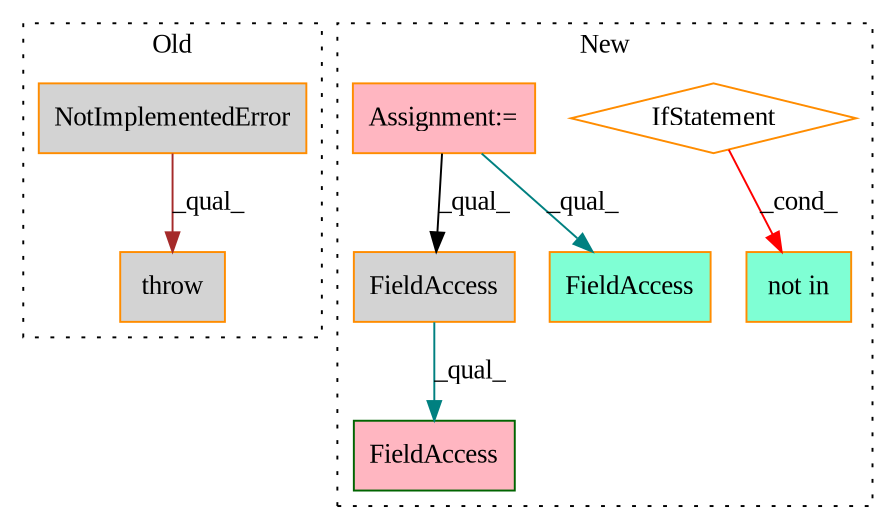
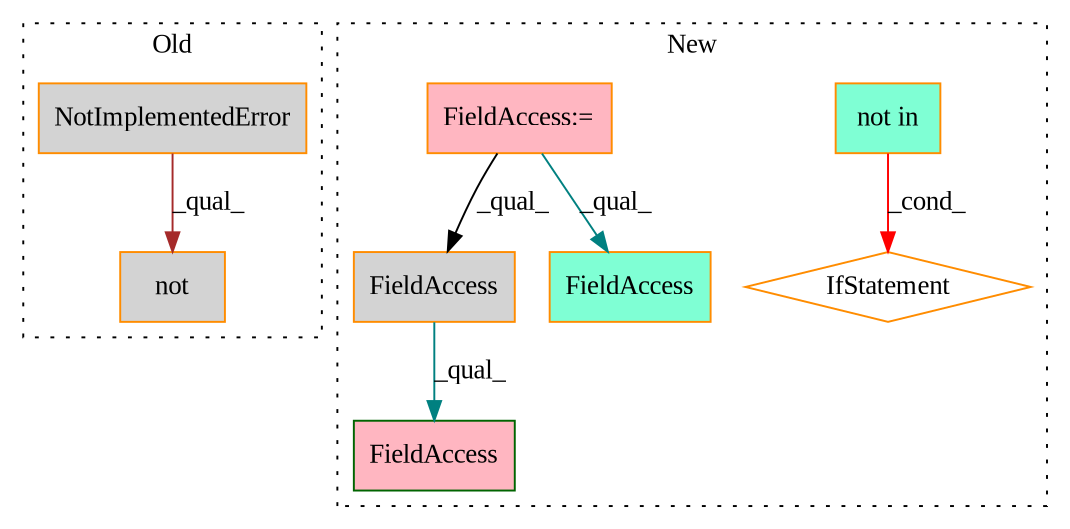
(444, 118) -> (520, 118)
(751, 192) -> (888, 193)
(173, 287) -> (173, 287)
